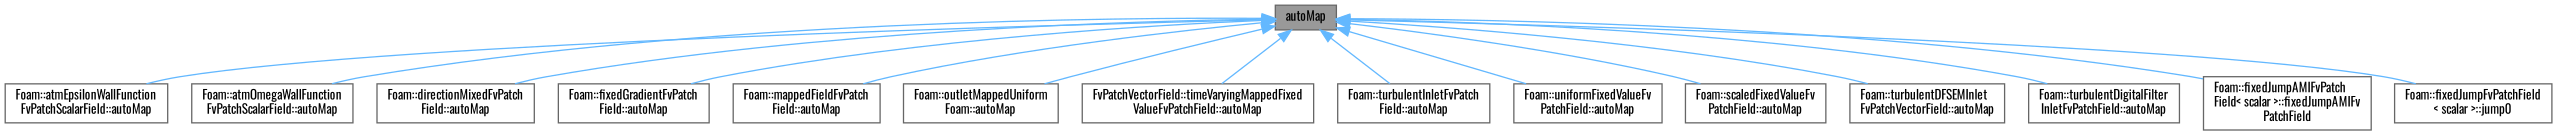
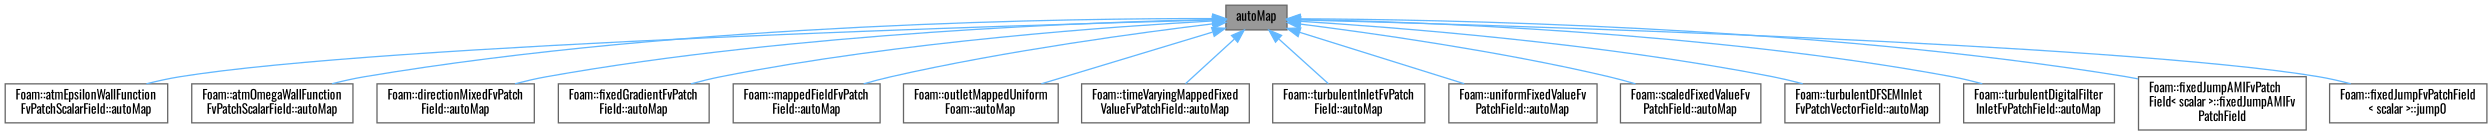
(1198, 103) -> (1165, 103)
